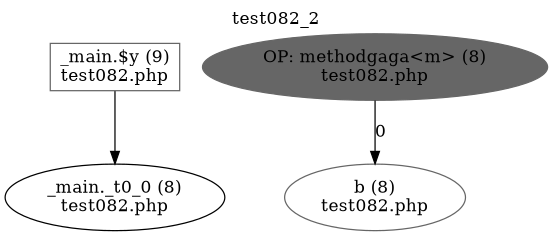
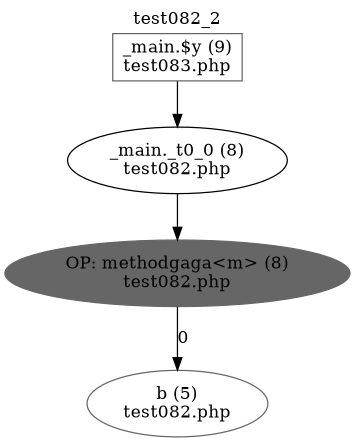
(115, 67) -> (177, 57)
(375, 197) -> (177, 404)
none -> (177, 211)
